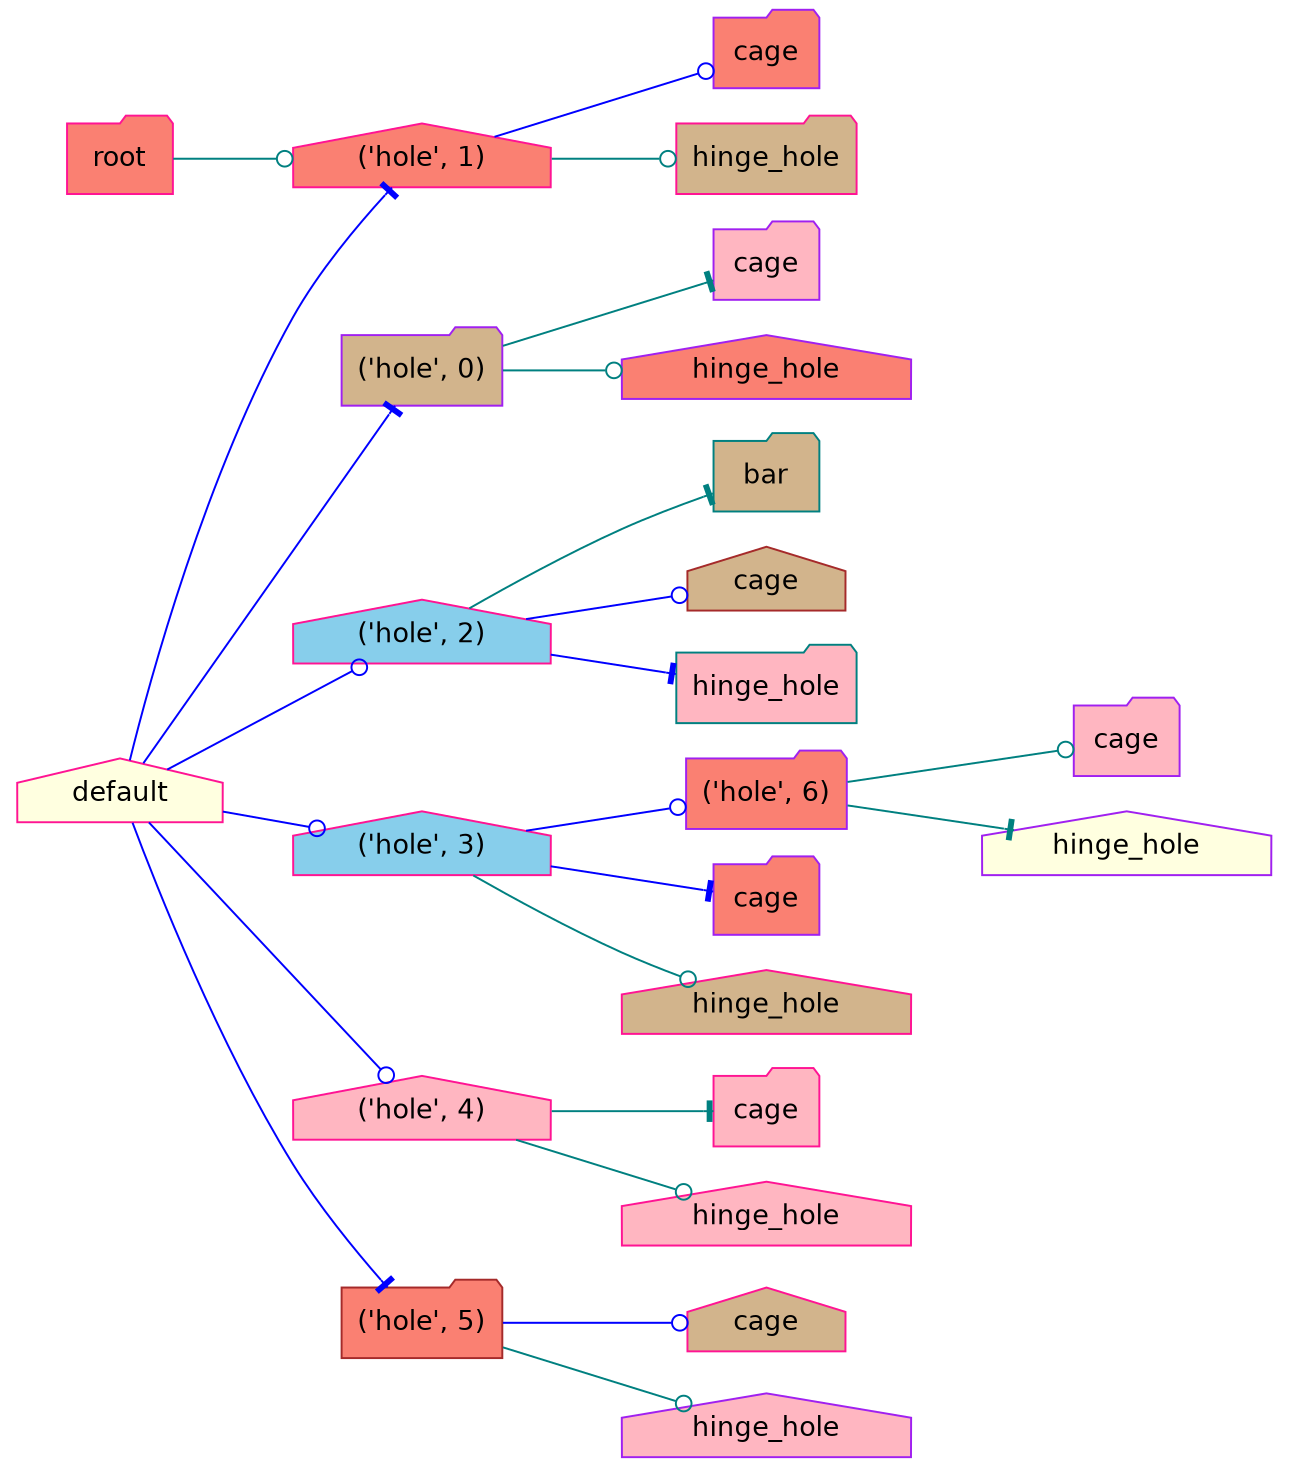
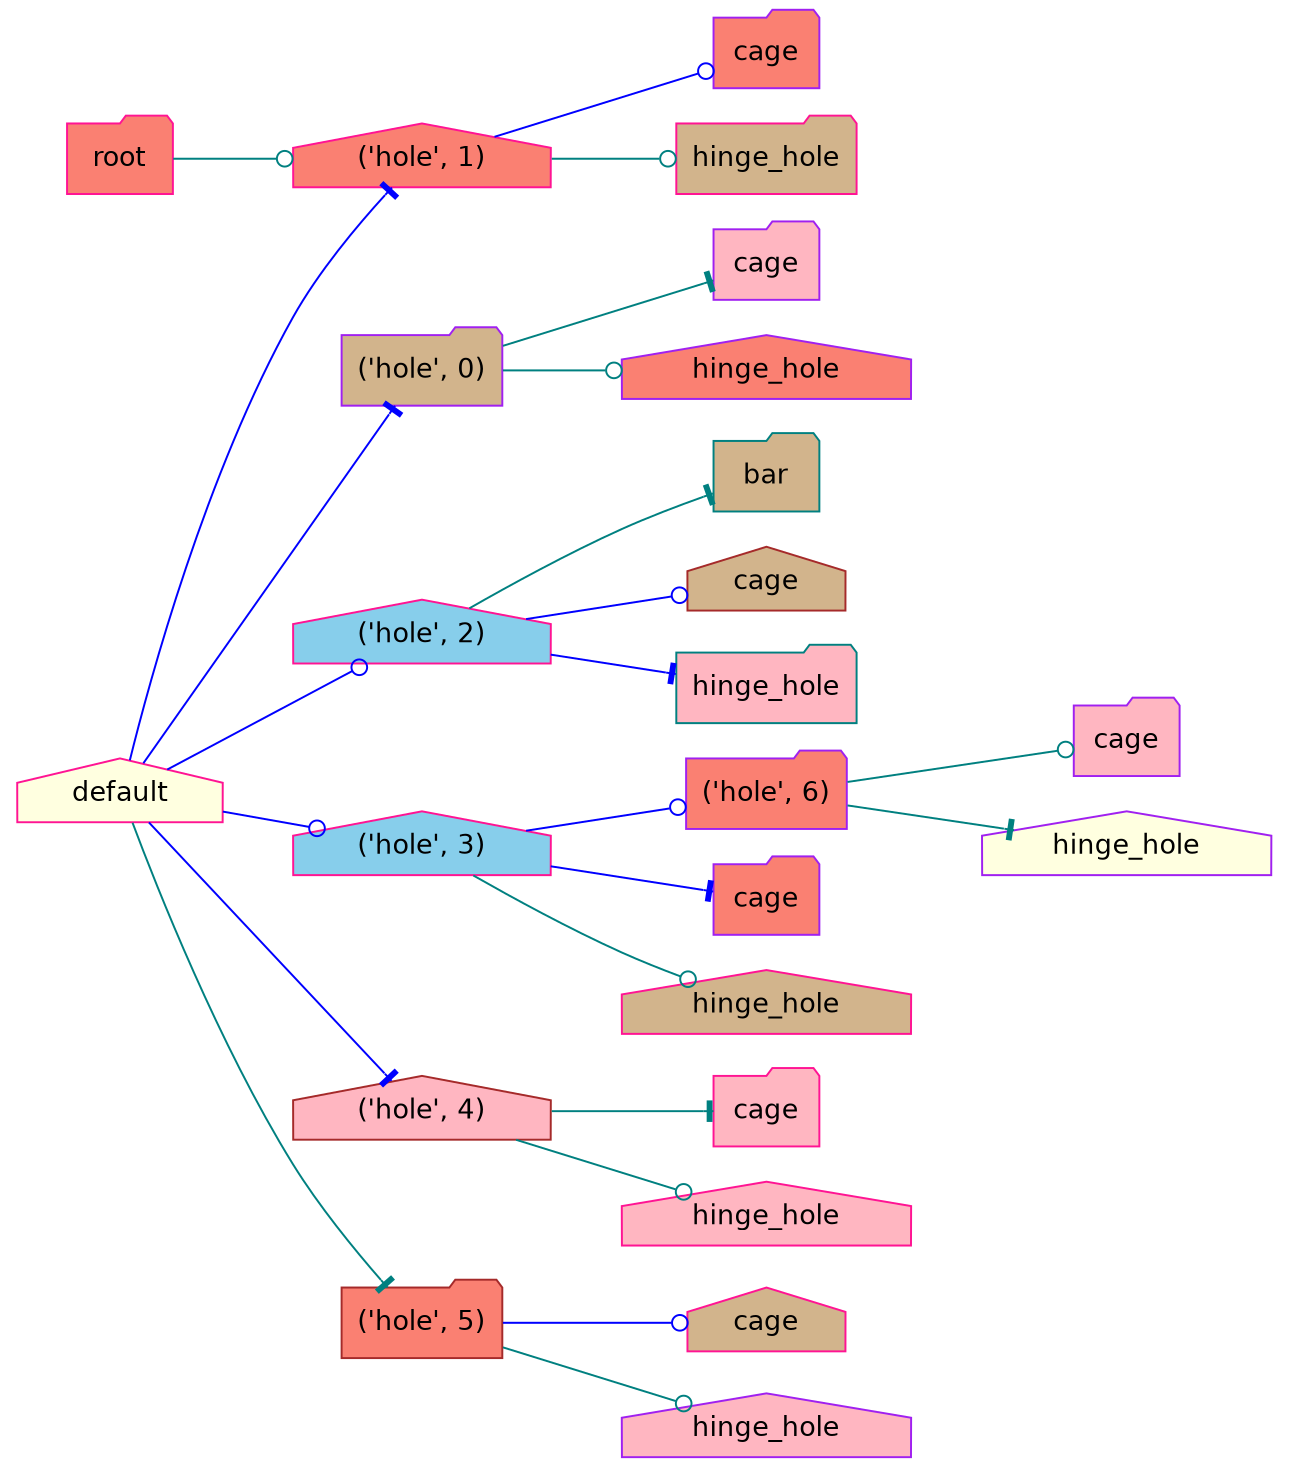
(265, 946) -> (267, 948)
(237, 1063) -> (237, 1063)
(422, 1111) -> (422, 1111)
